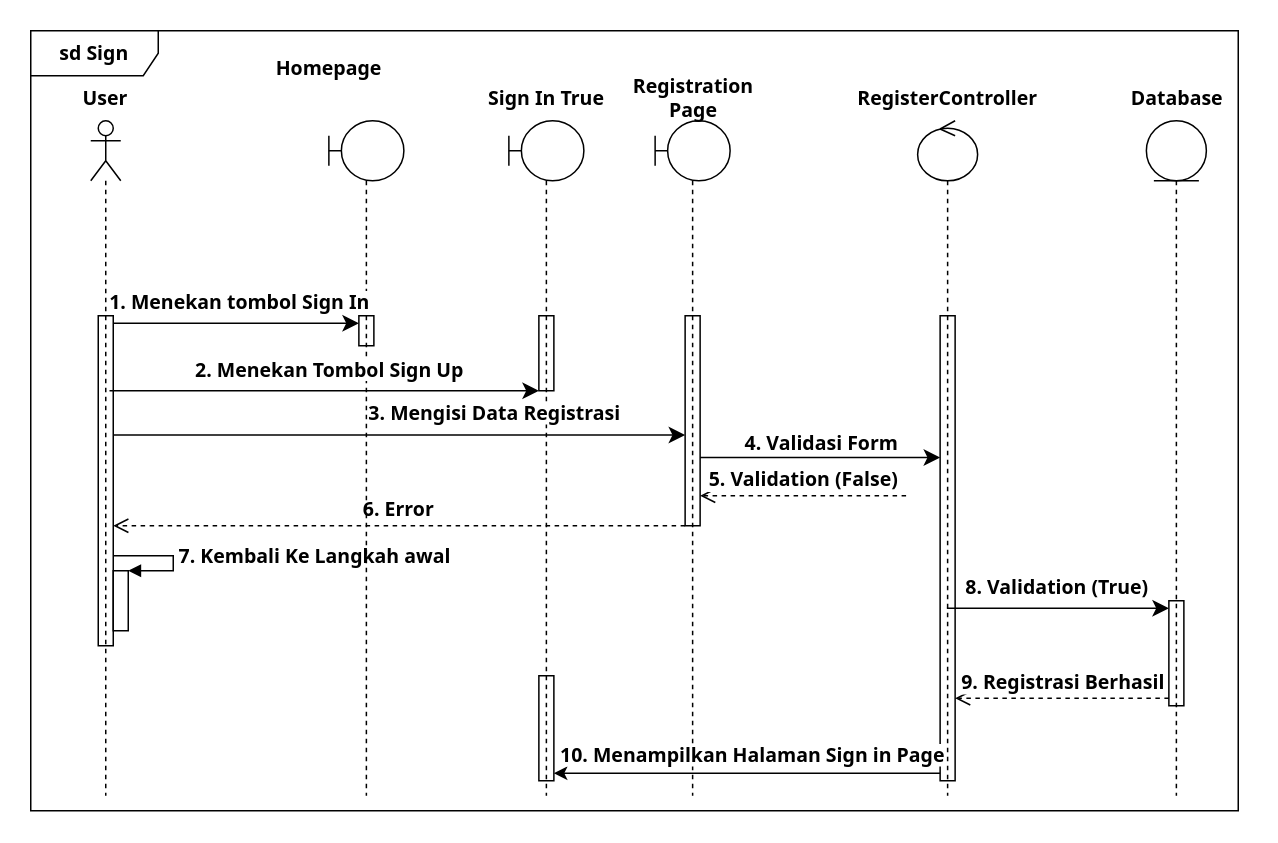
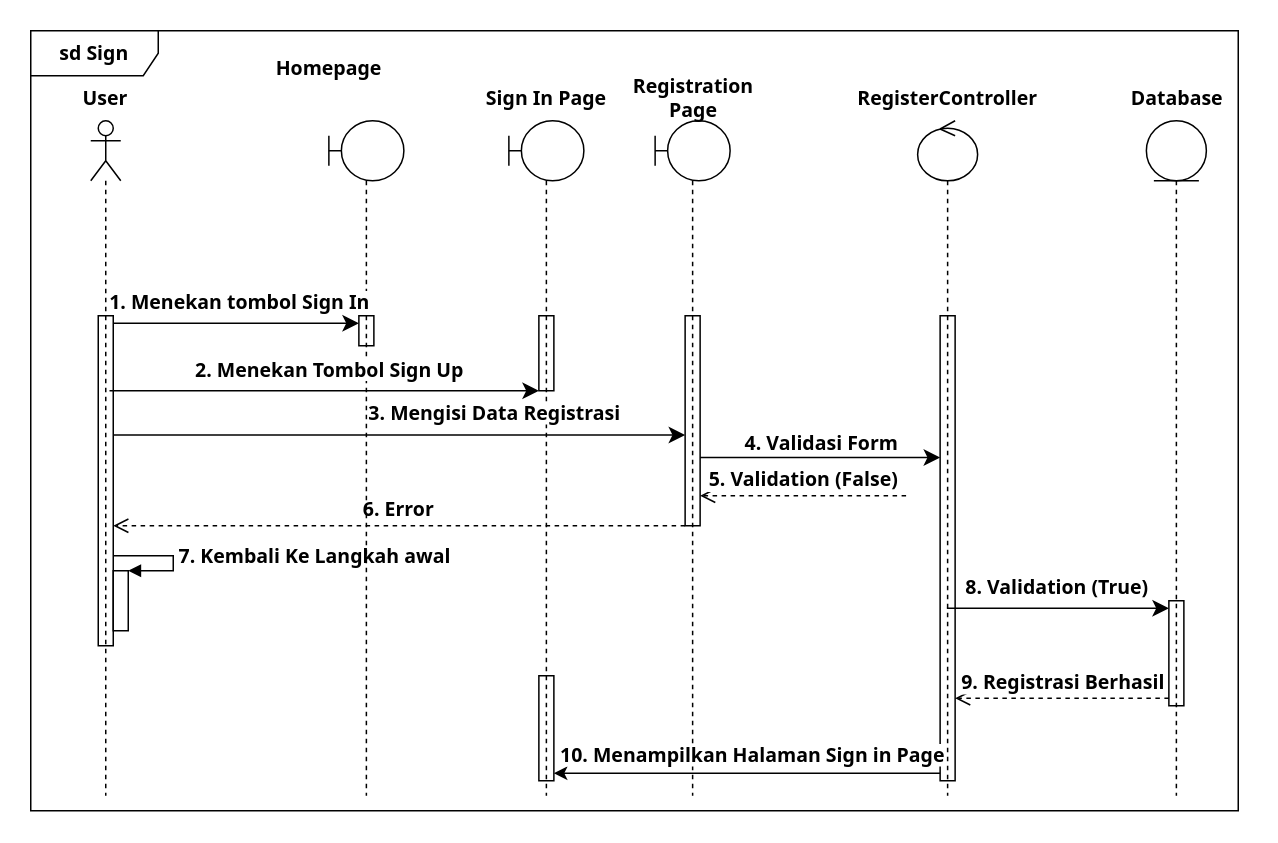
(547, 98) -> (547, 98)
